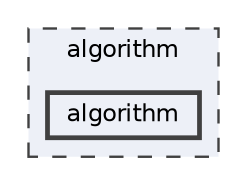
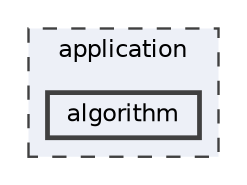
(124, 51) -> (124, 51)
